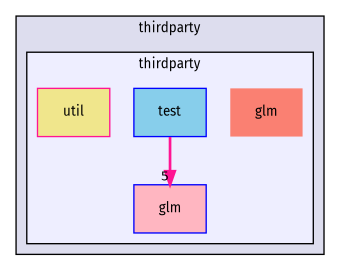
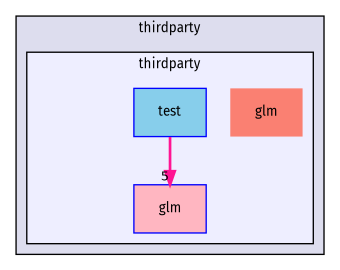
(74, 112) -> none
